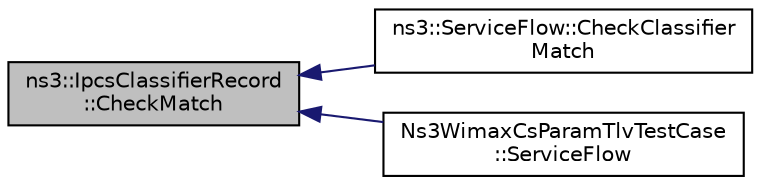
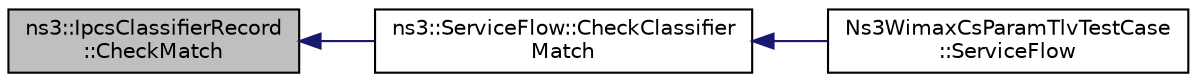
(352, 118) -> (800, 41)
